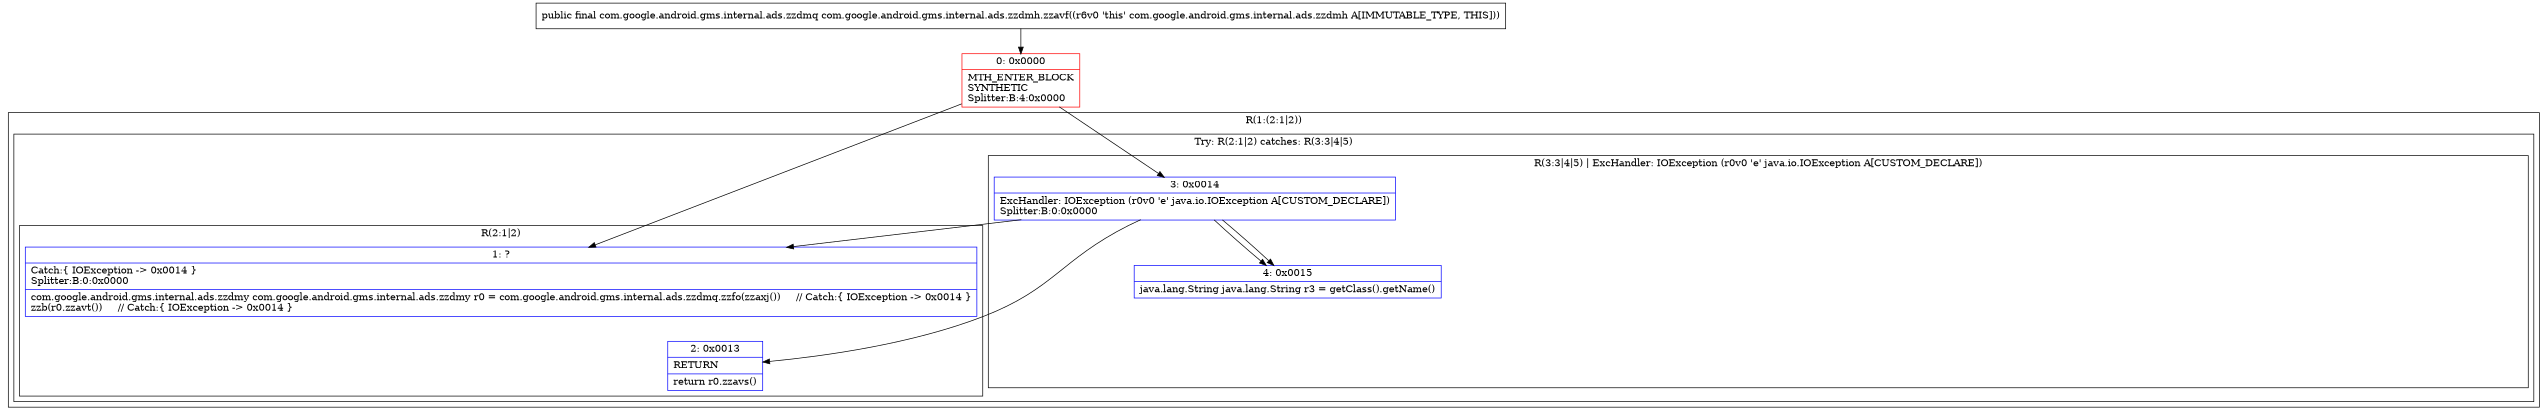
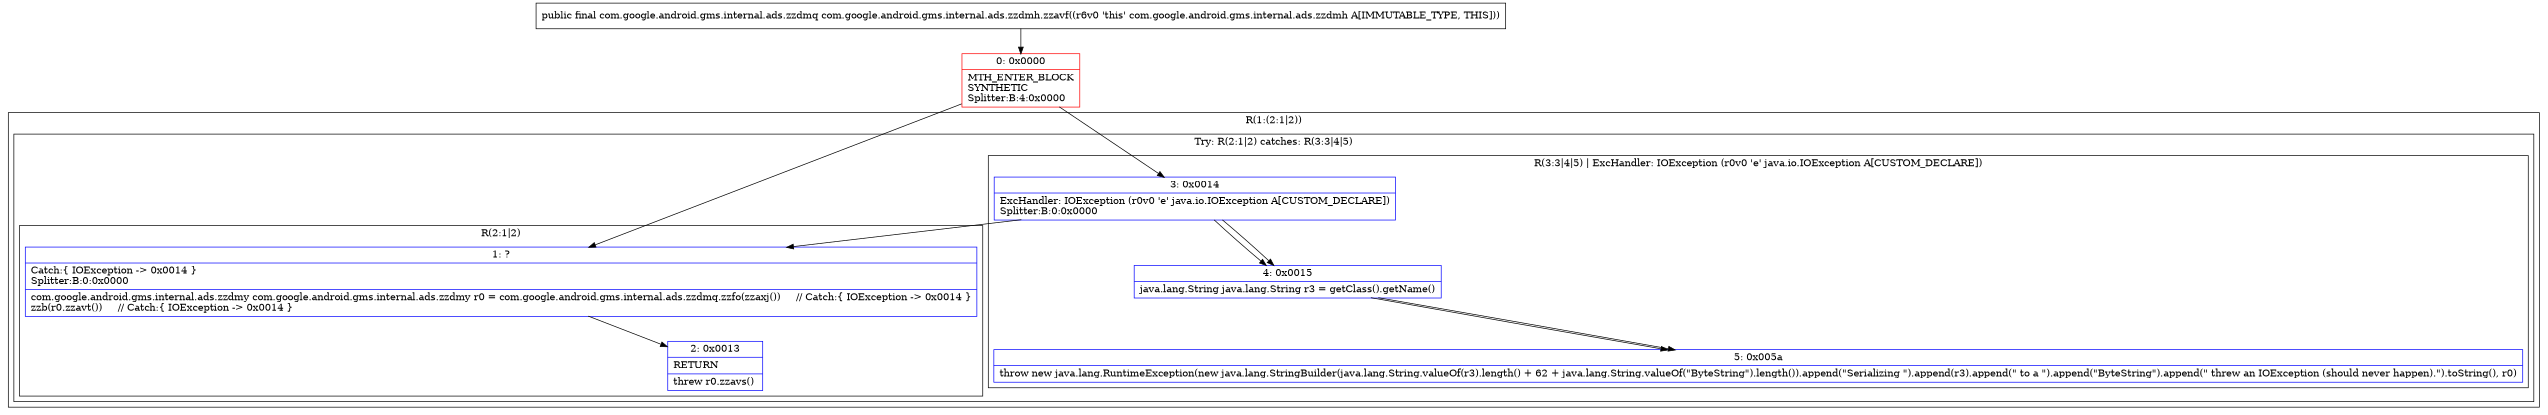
(968, 322) -> (624, 330)
none -> (1758, 366)
(715, 382) -> (714, 382)
